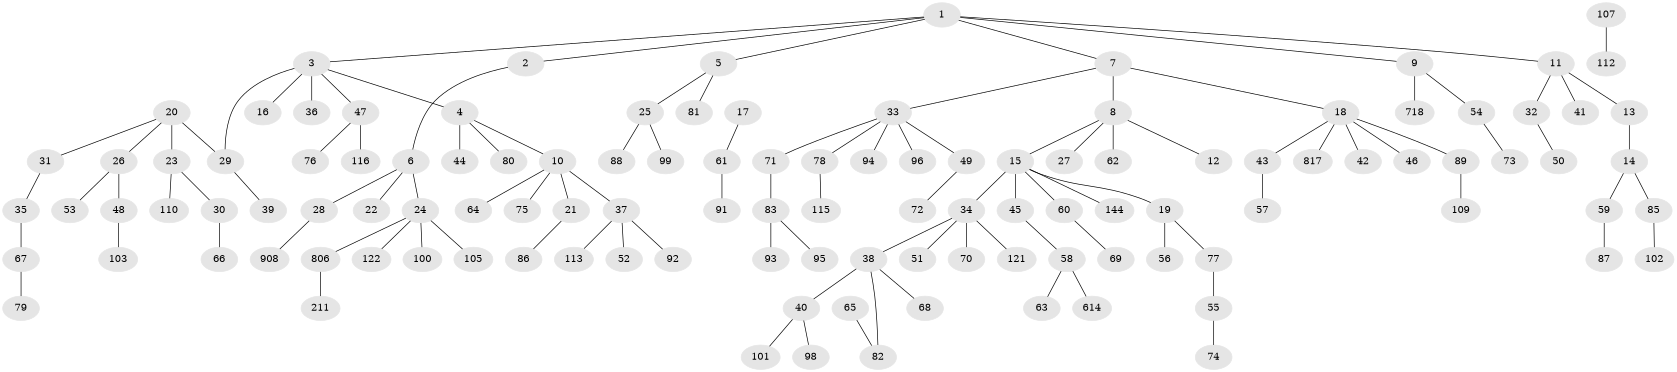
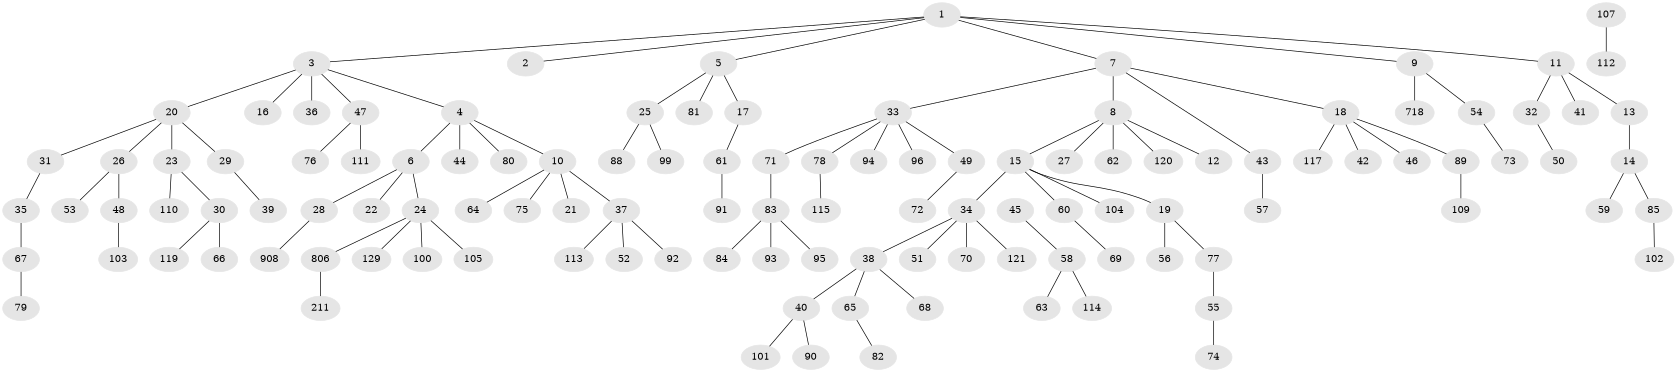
none -> (731, 88)
(445, 92) -> (435, 137)
(243, 95) -> (242, 88)
(1302, 137) -> (1188, 113)
(361, 162) -> (361, 162)
none -> (1163, 162)
(1313, 162) -> (1313, 162)
(1015, 186) -> none
(1115, 211) -> (1115, 211)
none -> (169, 259)
(372, 259) -> (372, 259)
(524, 259) -> none
none -> (722, 259)
(1604, 259) -> none
(876, 308) -> (860, 284)
(1092, 308) -> (1092, 308)
(811, 357) -> (811, 357)
